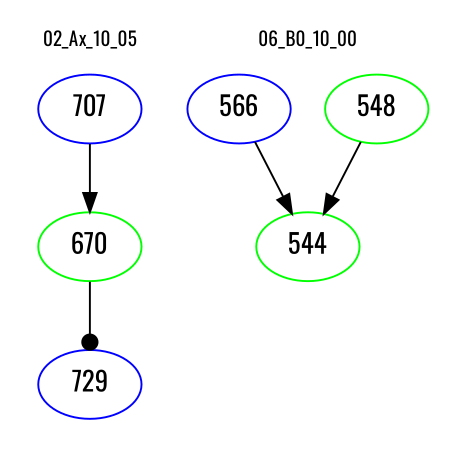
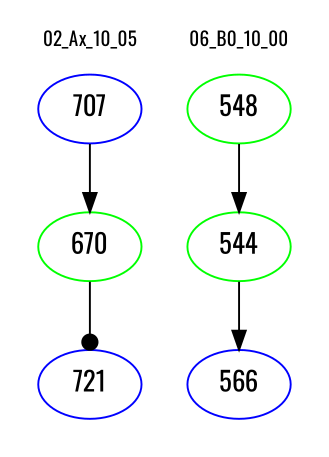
(269, 169) -> (239, 306)
(90, 384) -> (90, 384)
